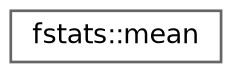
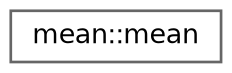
(116, 36) -> (116, 36)
